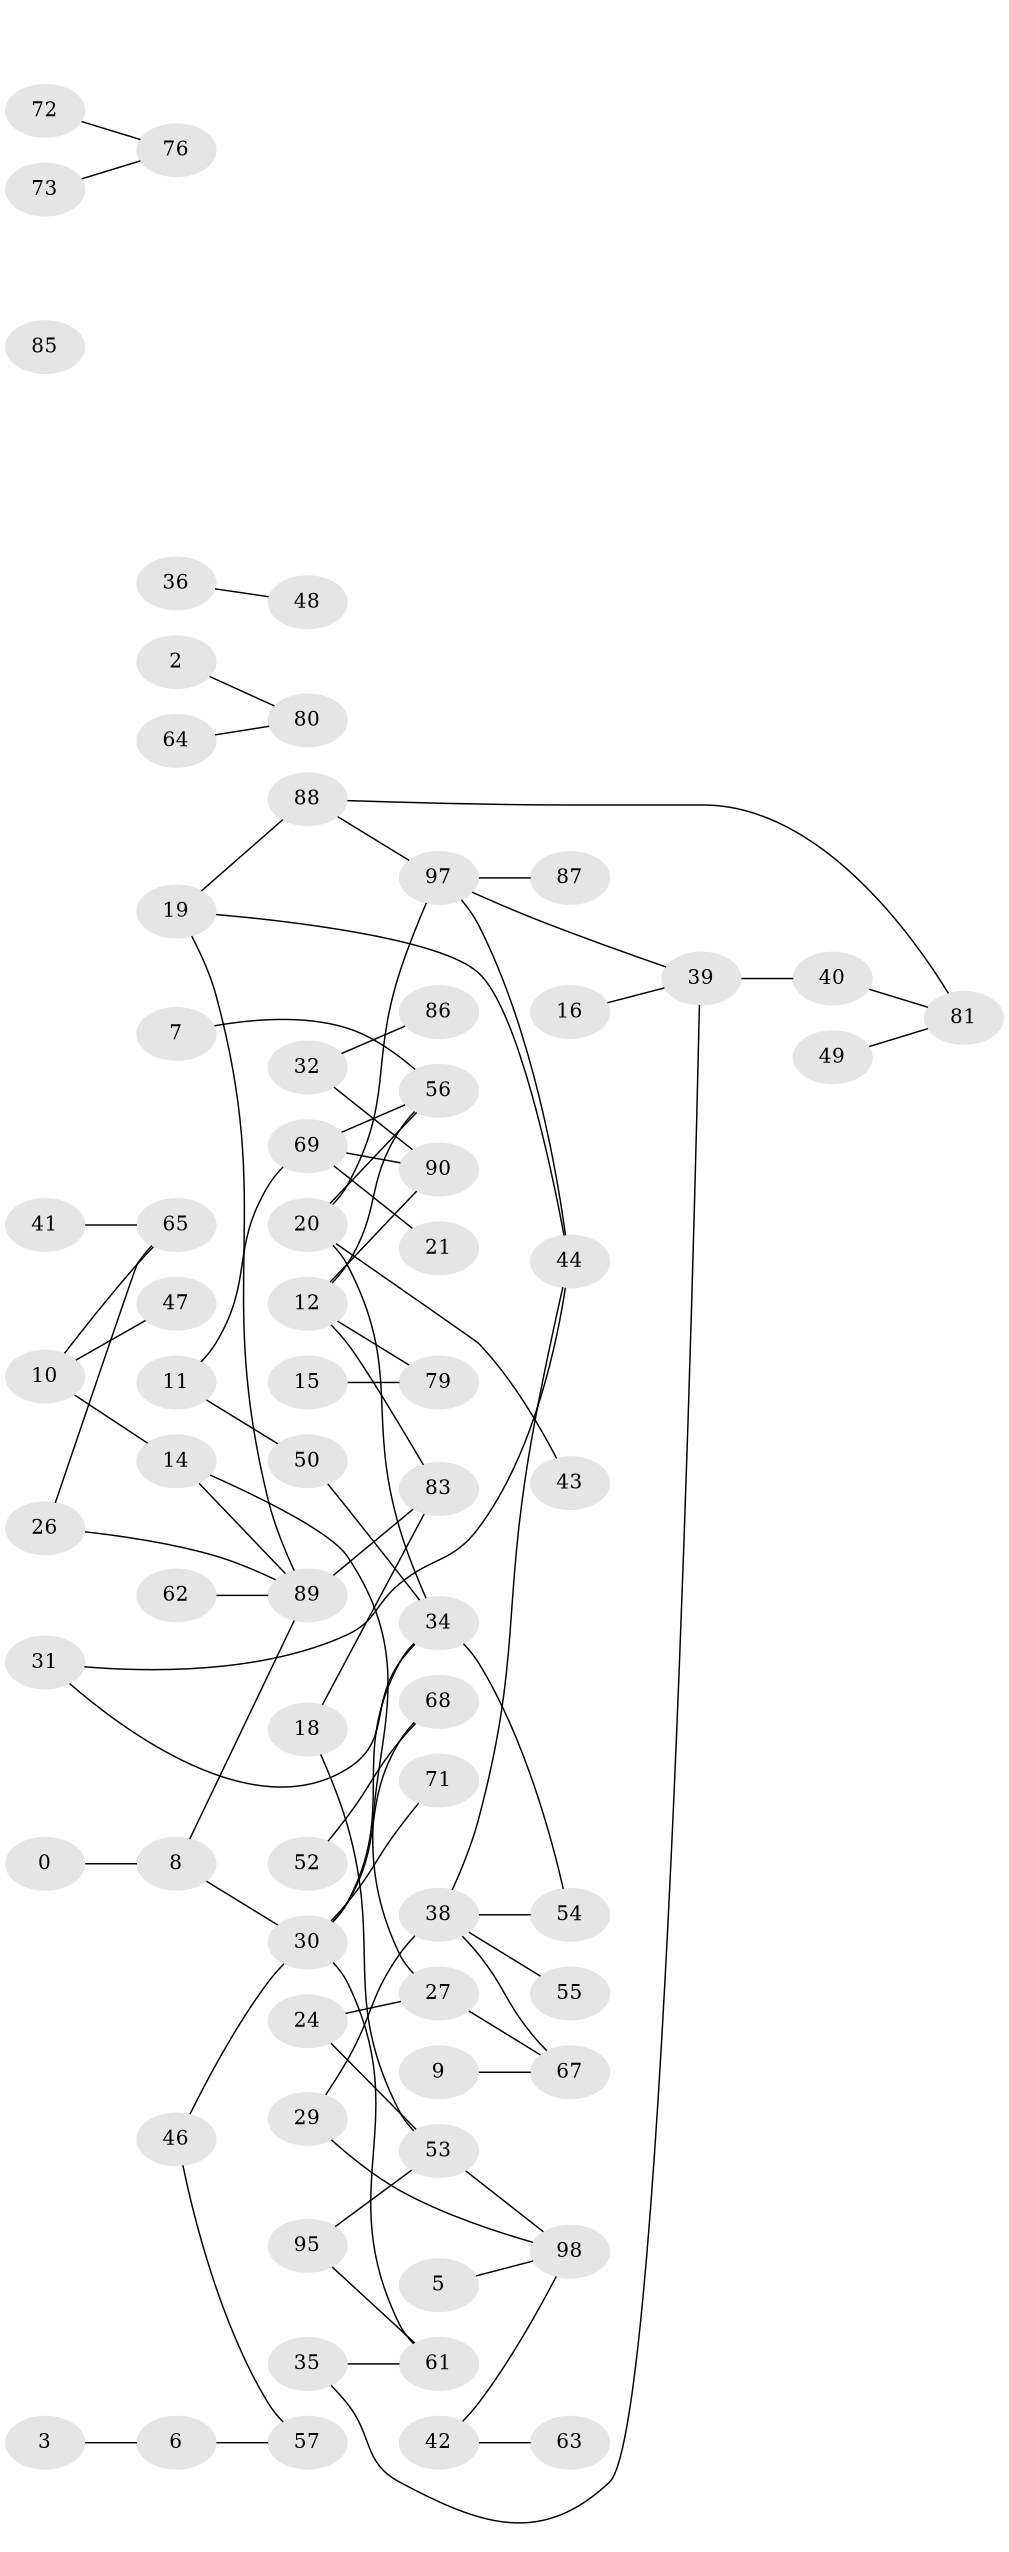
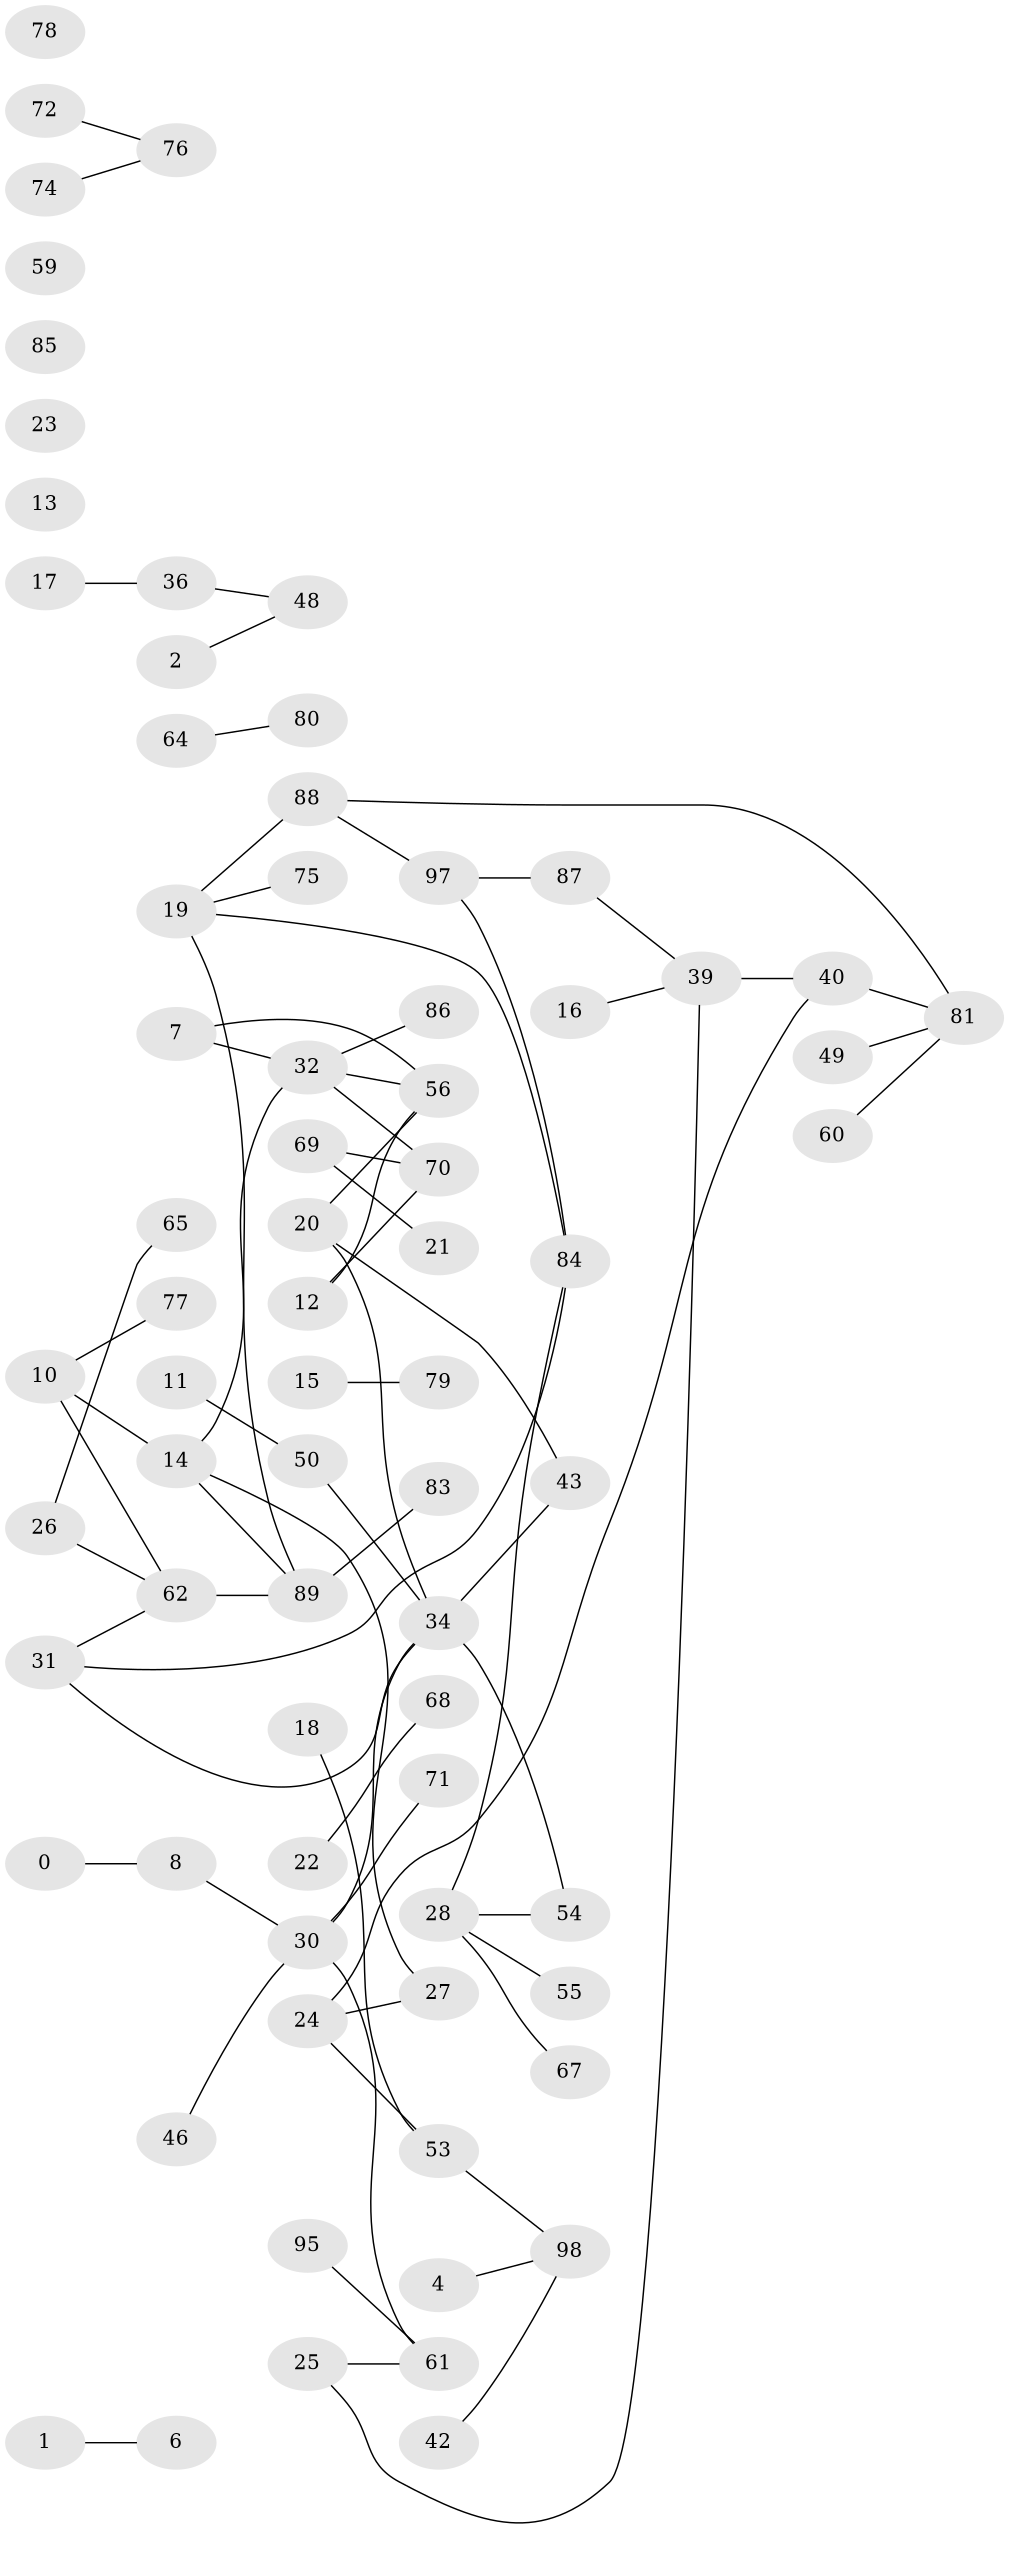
none -> (45, 32)
(45, 190) -> (45, 190)
none -> (45, 268)
none -> (45, 426)
none -> (45, 505)
none -> (45, 583)
(242, 691) -> (242, 632)
none -> (308, 878)
(568, 932) -> (636, 928)
none -> (242, 1051)
(383, 1056) -> none
(362, 1123) -> (373, 1079)
none -> (833, 1136)
(439, 1170) -> (439, 1170)
(45, 1225) -> none
(570, 1261) -> (570, 1261)
none -> (242, 1264)
(108, 1299) -> (111, 1486)
(235, 1301) -> none
(176, 1304) -> (176, 1304)
(364, 1338) -> none
(391, 1411) -> none
none -> (609, 1525)
(182, 1548) -> (111, 1562)
none -> (505, 1553)
(389, 1581) -> none
none -> (111, 1629)
(242, 1730) -> none
(373, 1822) -> none
(308, 1864) -> (308, 1864)
(439, 1915) -> (439, 1915)
(505, 2033) -> none
(439, 2072) -> none
(308, 2119) -> none
(381, 2193) -> none
(439, 2285) -> (439, 2285)
(308, 2364) -> (308, 2364)
(45, 2443) -> (45, 2443)
(308, 2443) -> none
(570, 2443) -> none
